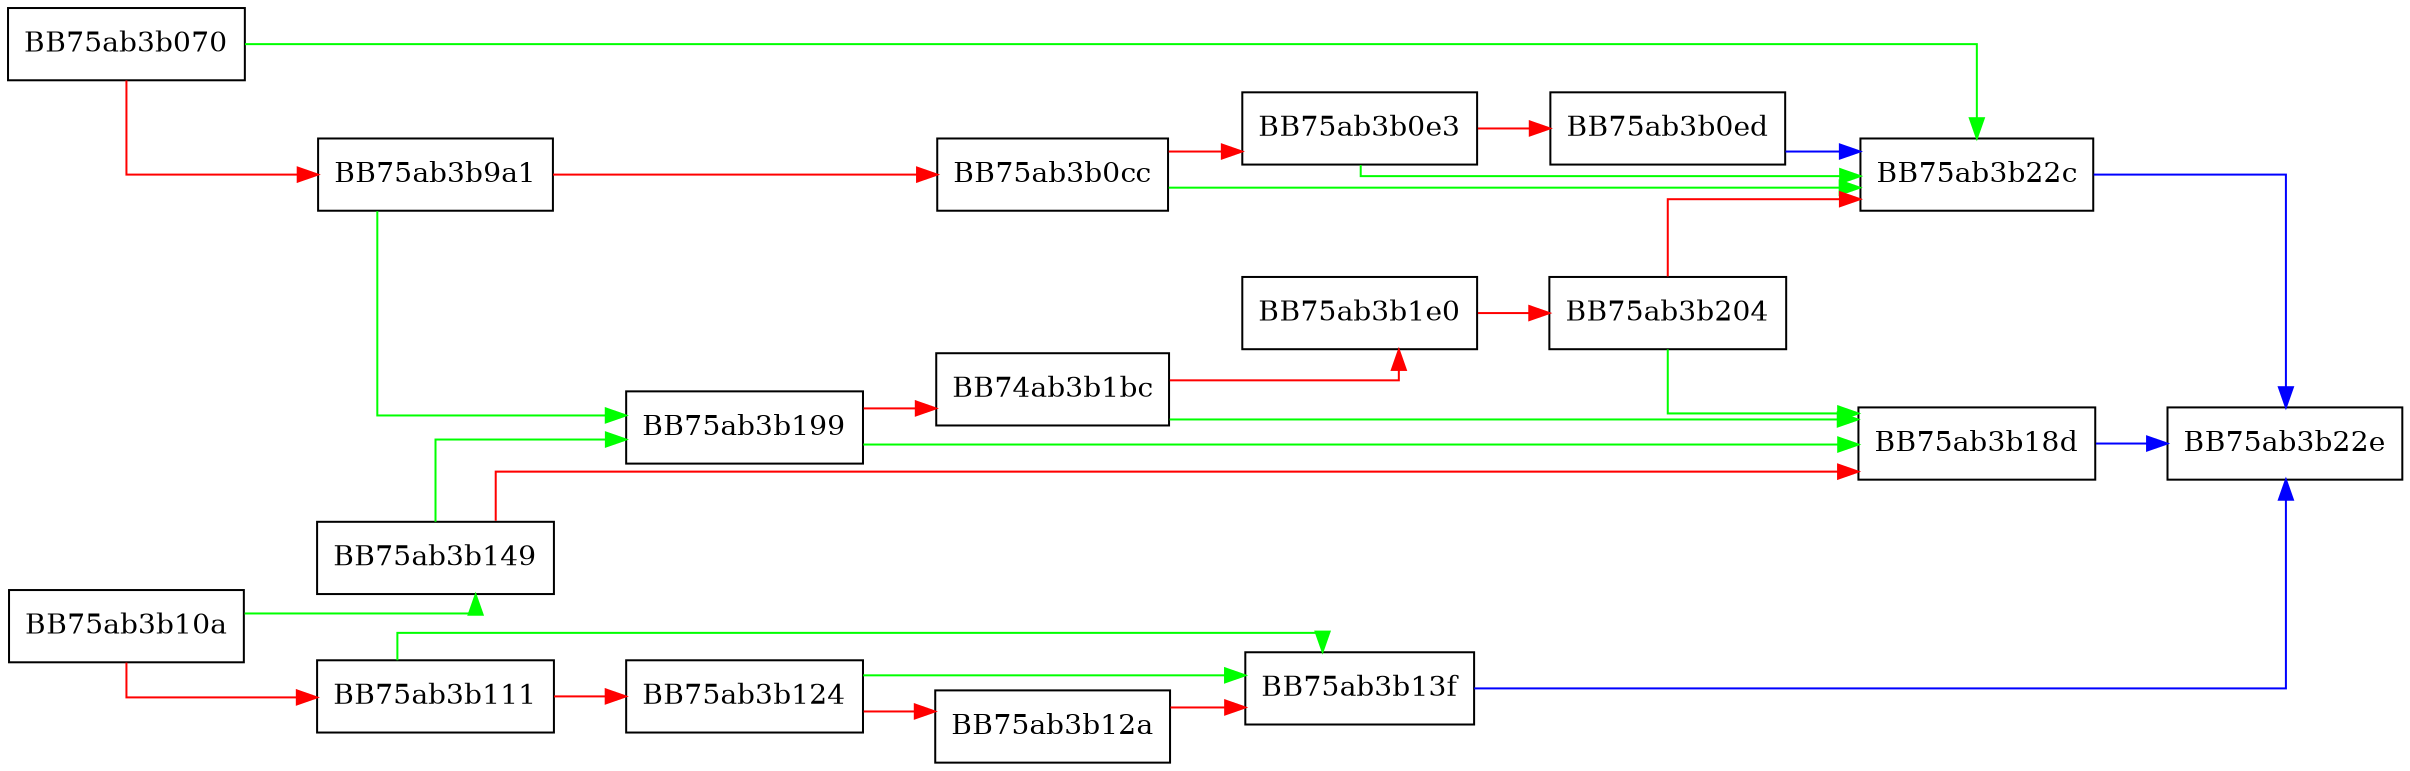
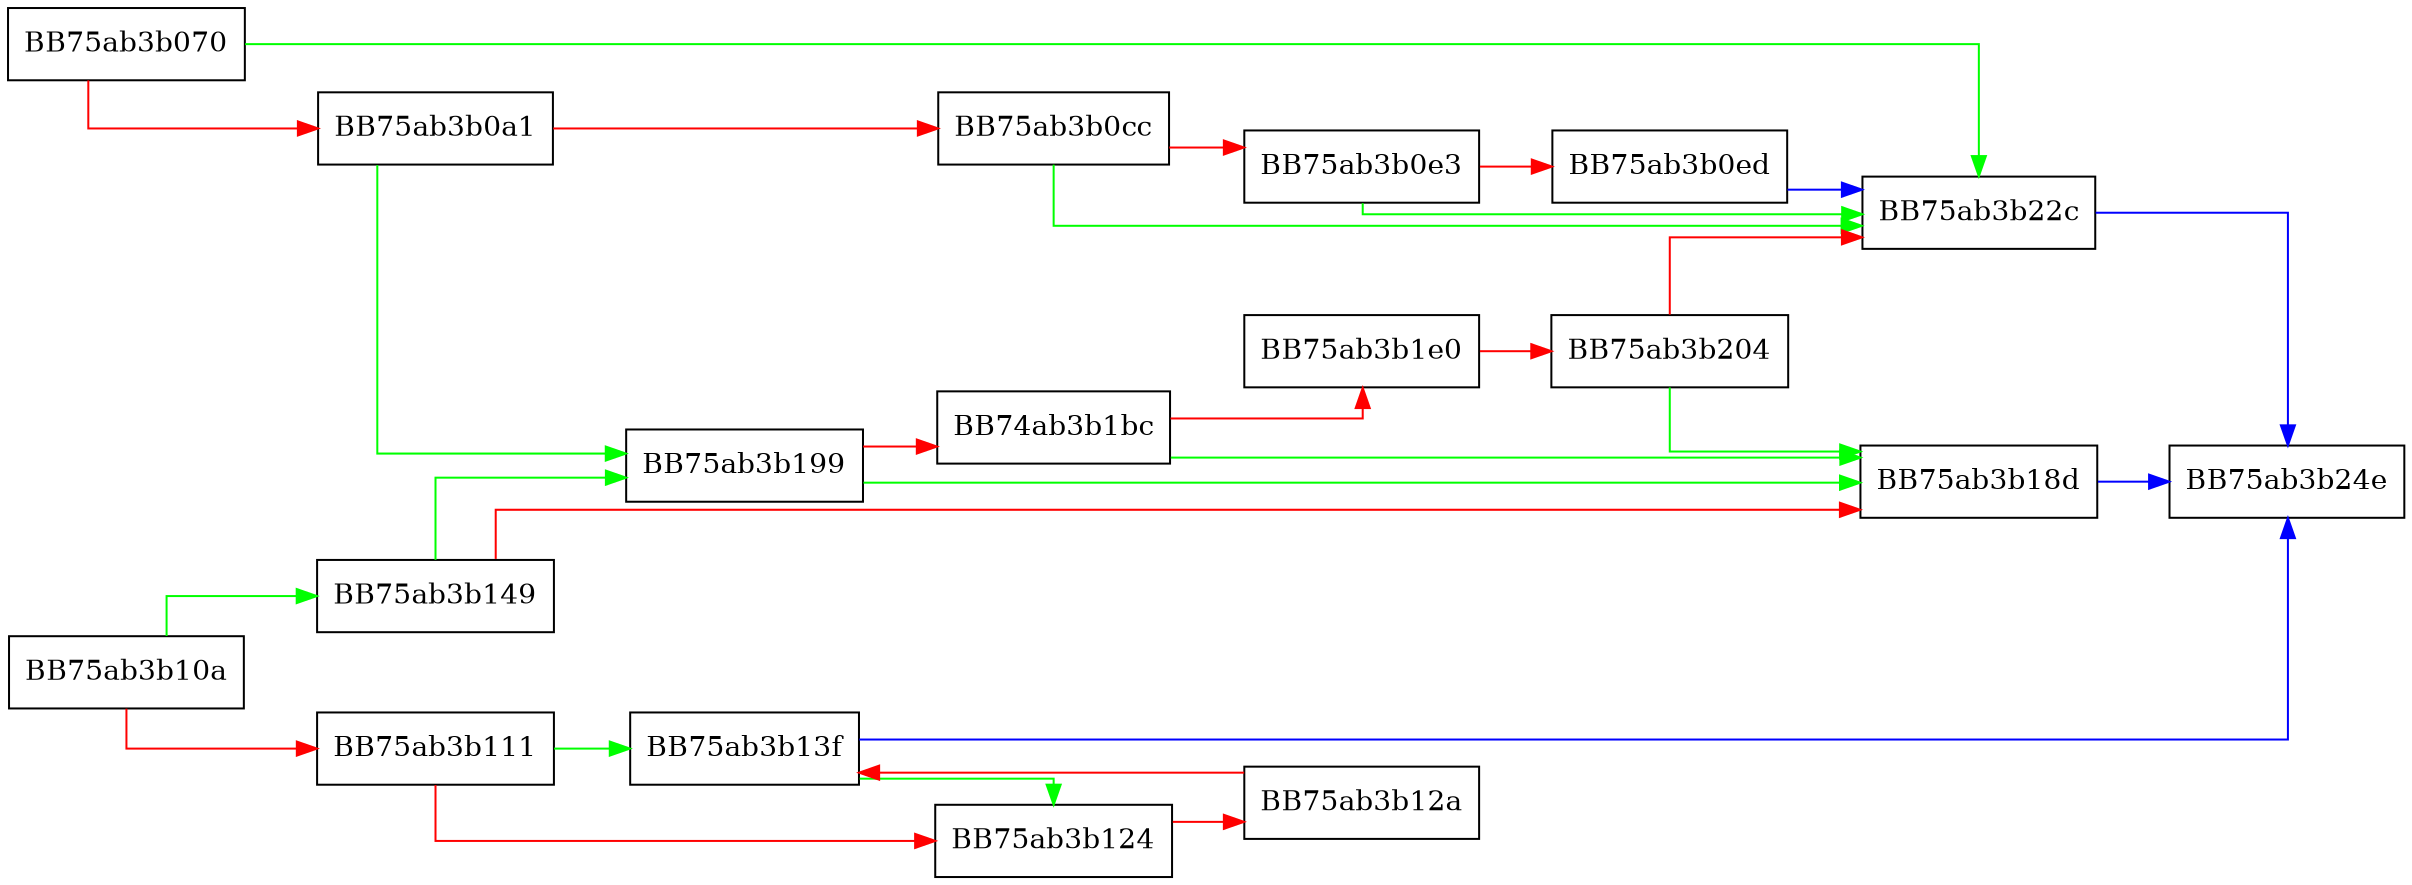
(436, 175) -> (436, 128)
(2285, 444) -> (2287, 482)
(1044, 675) -> (960, 779)
